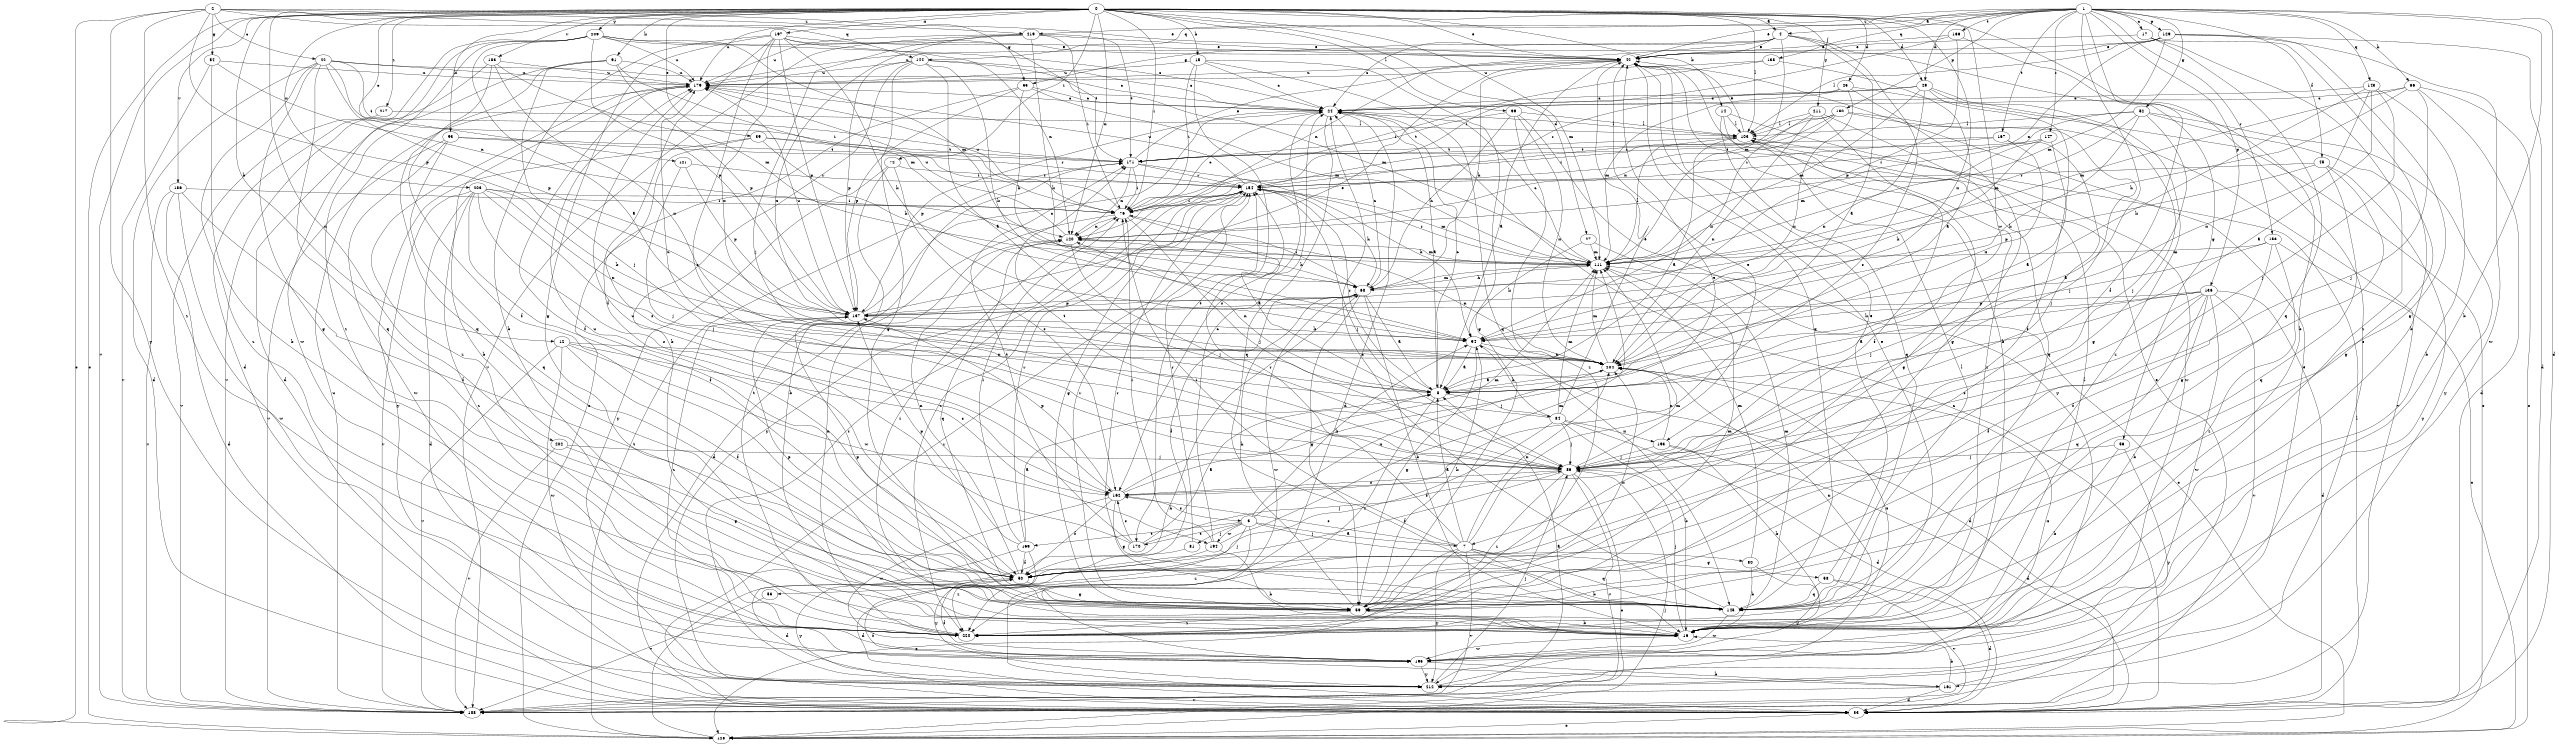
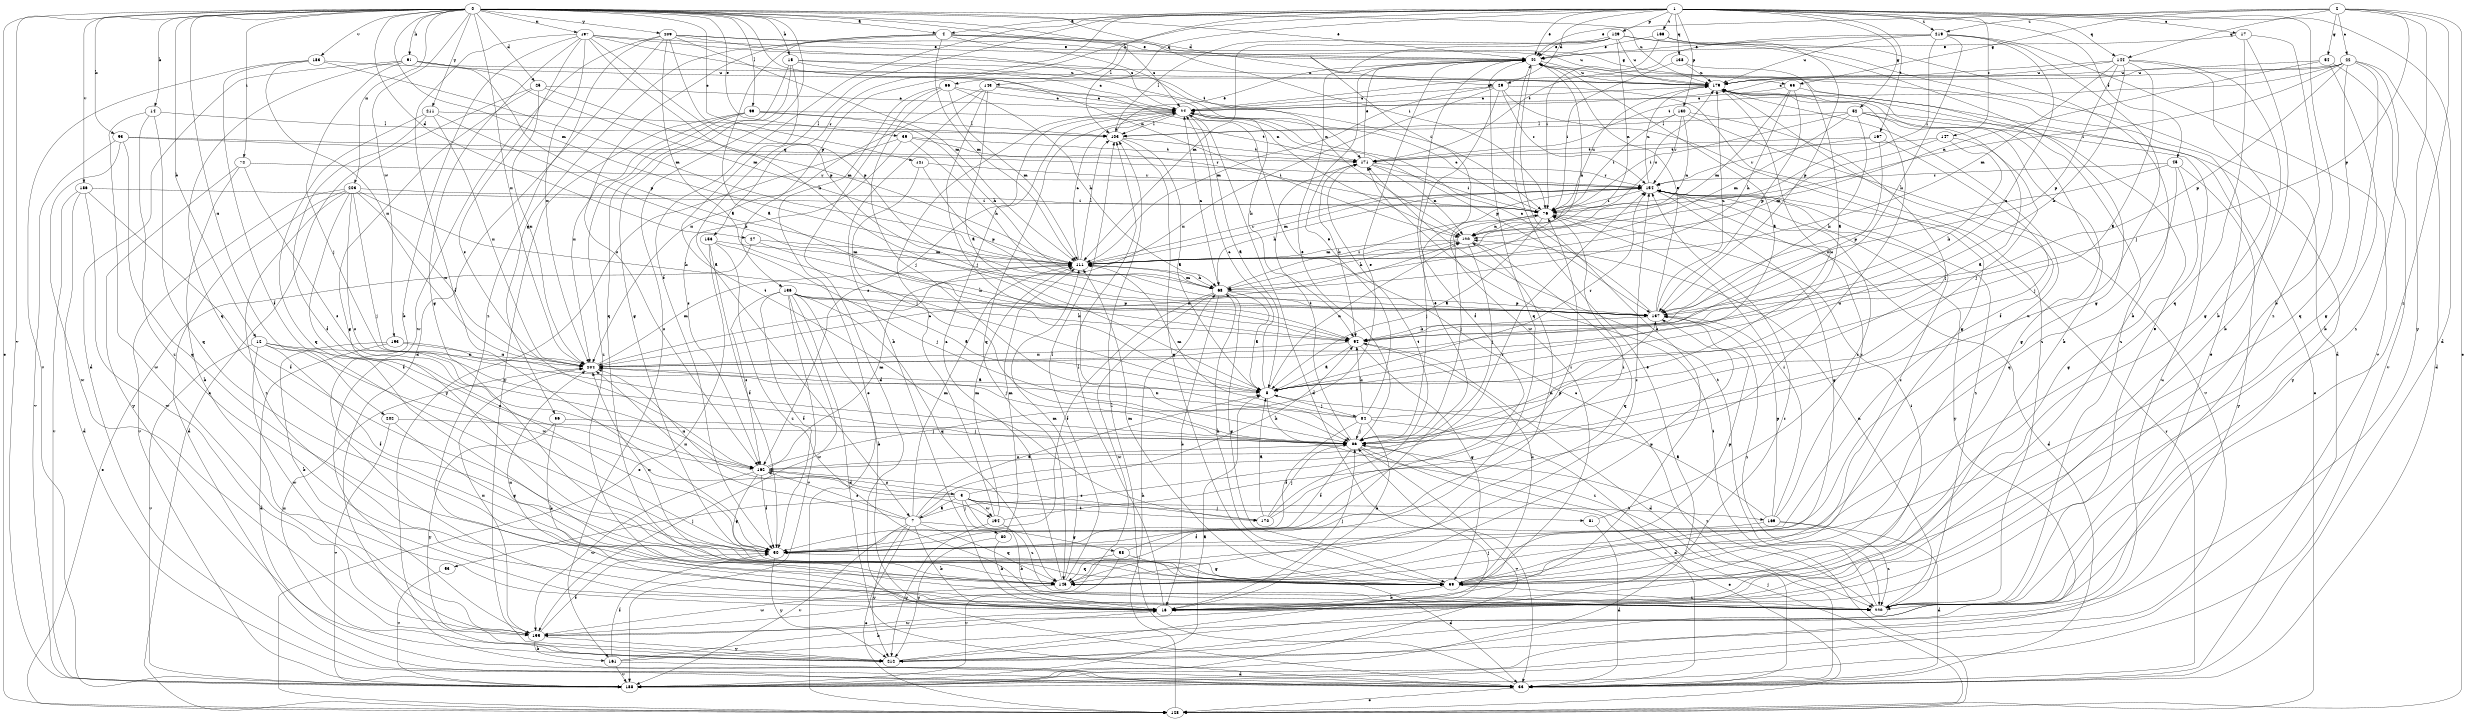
(384, 111) -> none
(832, 150) -> (785, 150)
(1604, 429) -> (979, 386)
